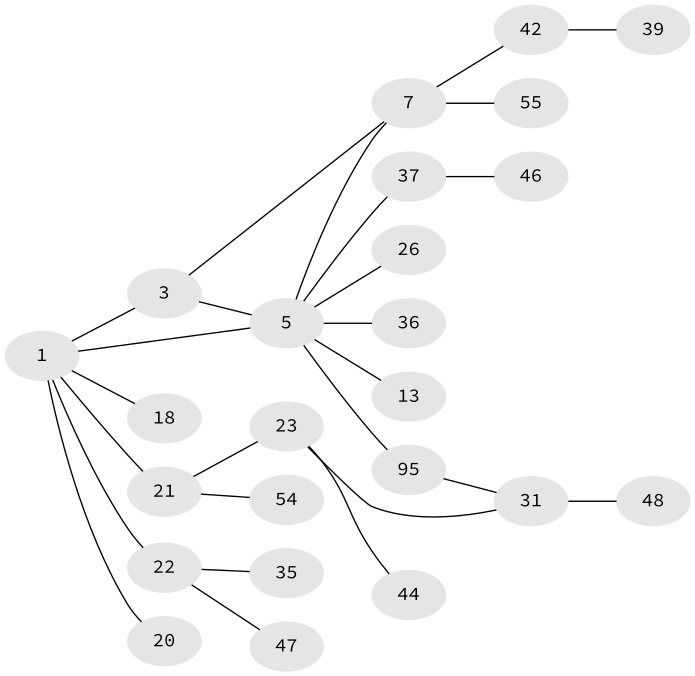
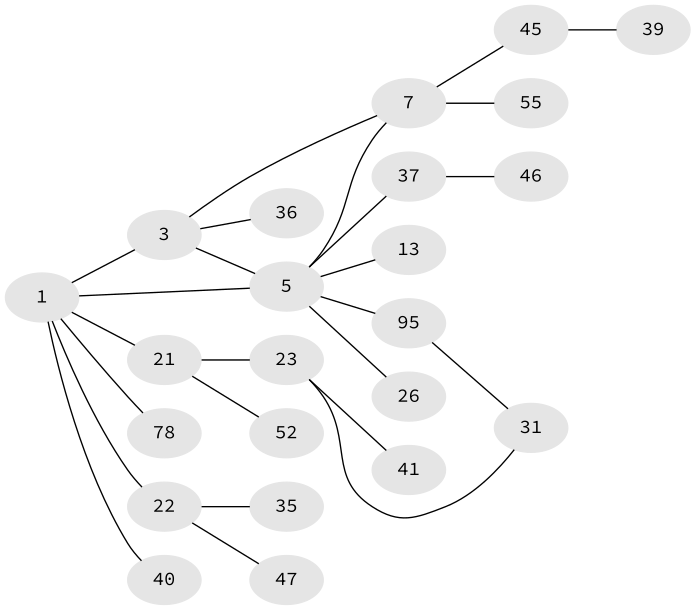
(531, 30) -> (531, 30)
(348, 323) -> (226, 224)
(164, 418) -> (164, 433)
(287, 500) -> (287, 433)
(653, 501) -> none
(409, 595) -> (409, 470)
(164, 641) -> (164, 580)
